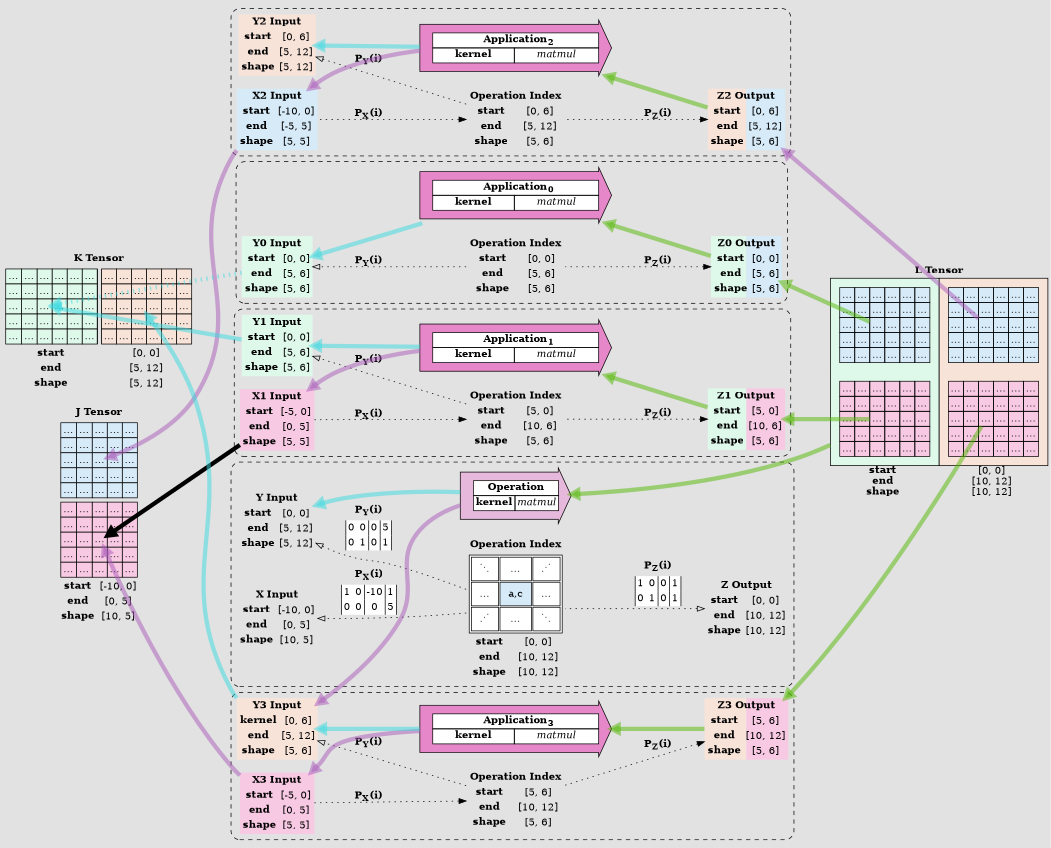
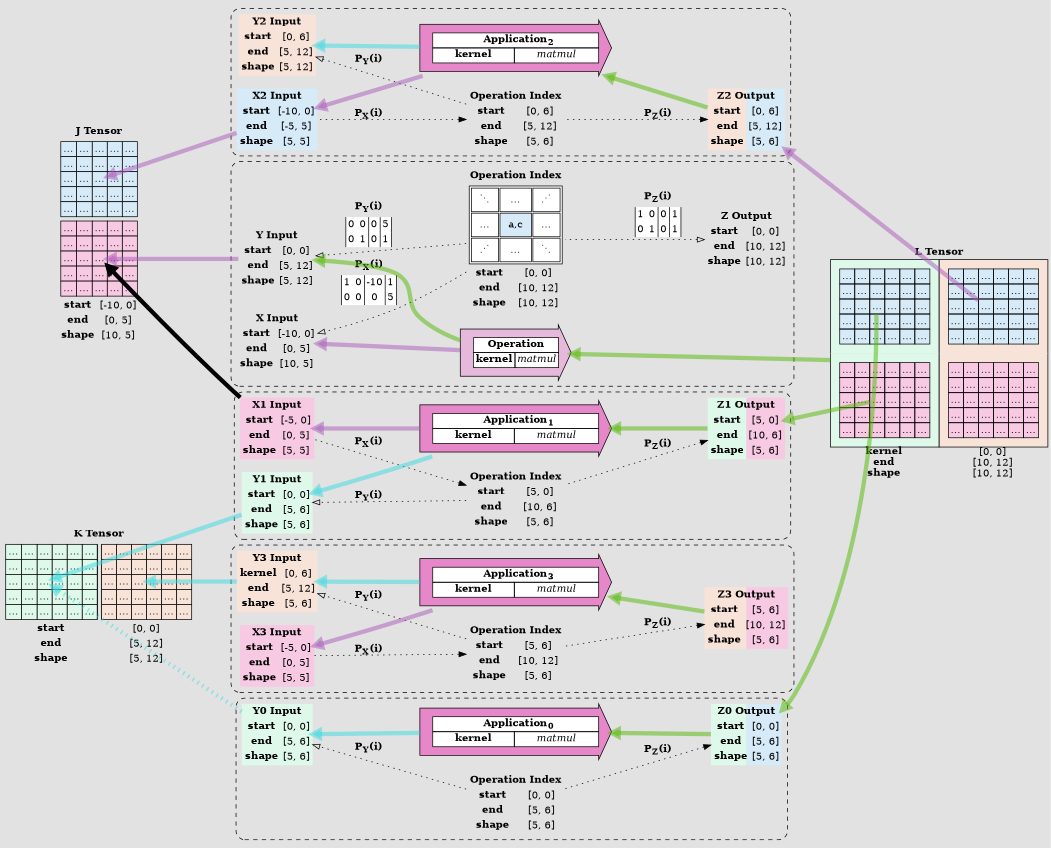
(831, 419) -> (831, 410)
(883, 470) -> (884, 451)
(391, 493) -> (405, 282)
(893, 564) -> none
(406, 605) -> (392, 347)
(165, 670) -> (177, 259)
